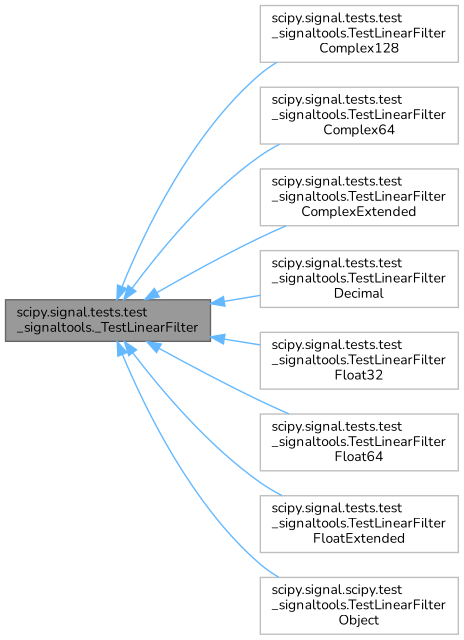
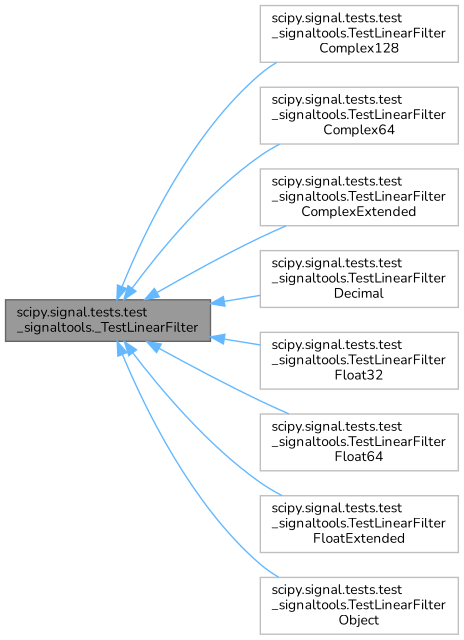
(359, 606) -> (359, 606)
